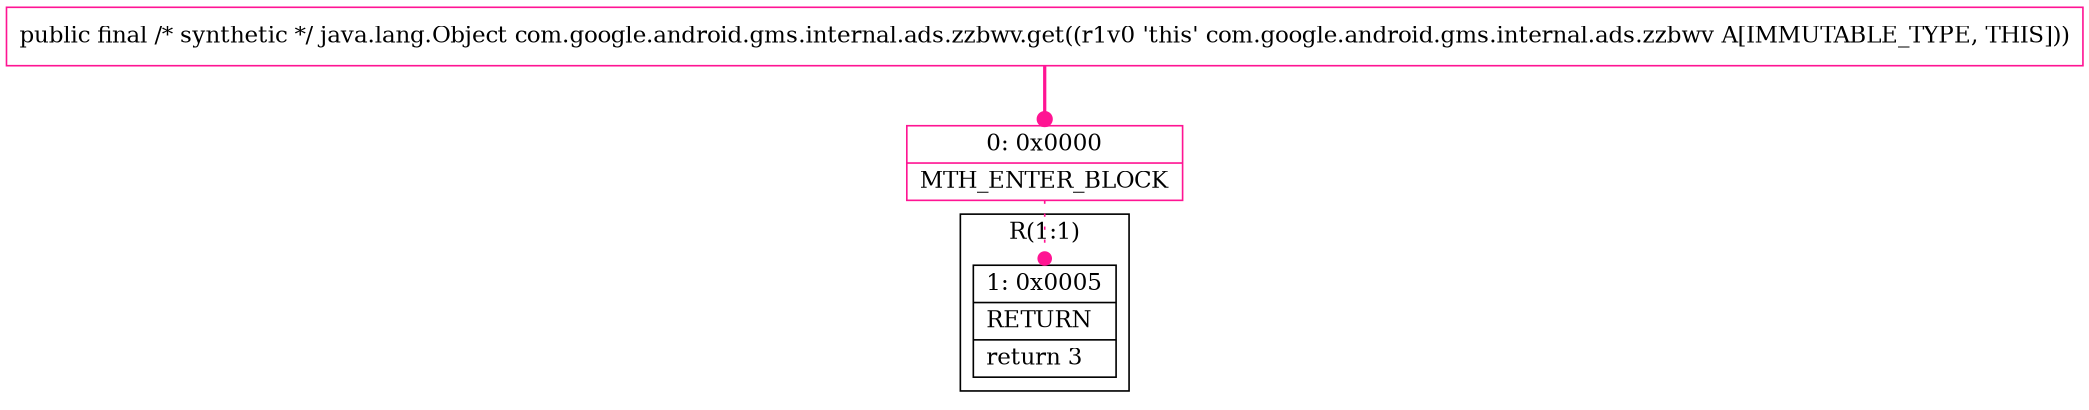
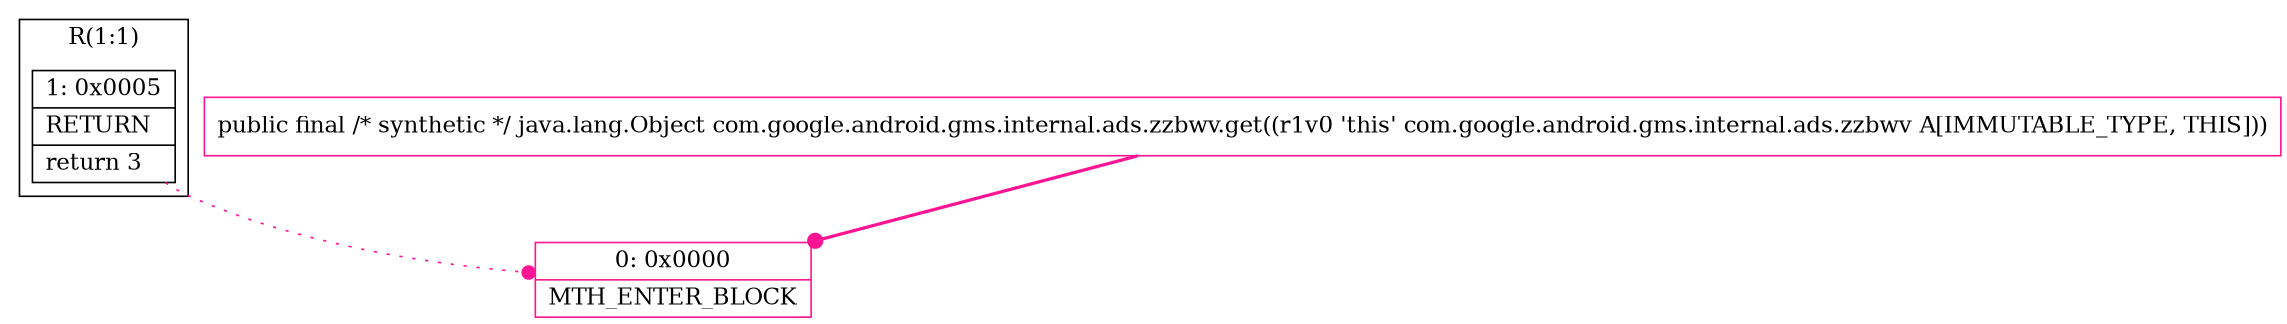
(1045, 226) -> (339, 244)
